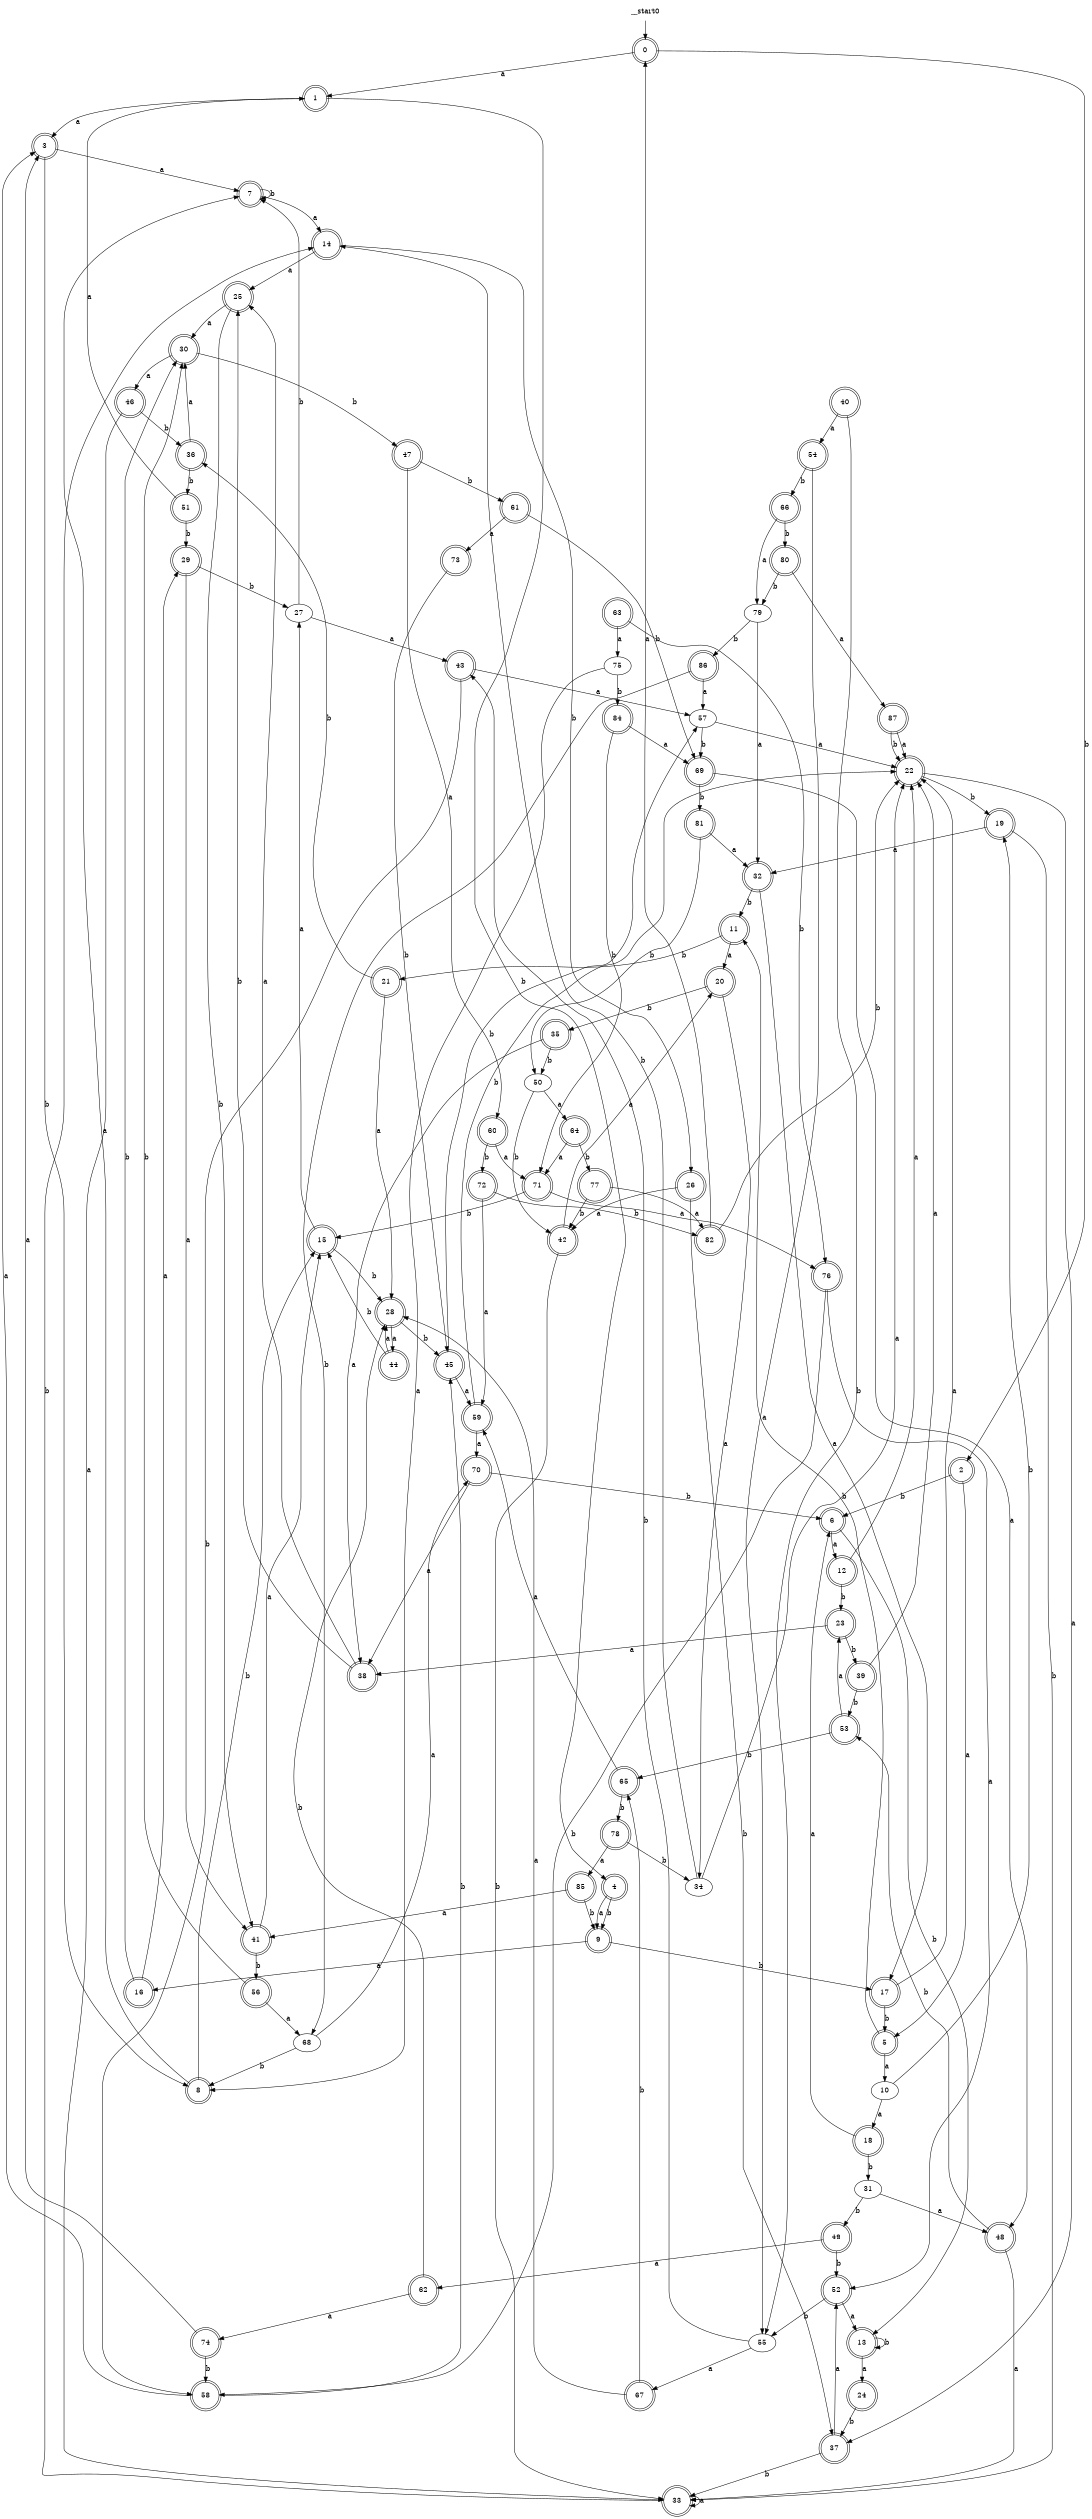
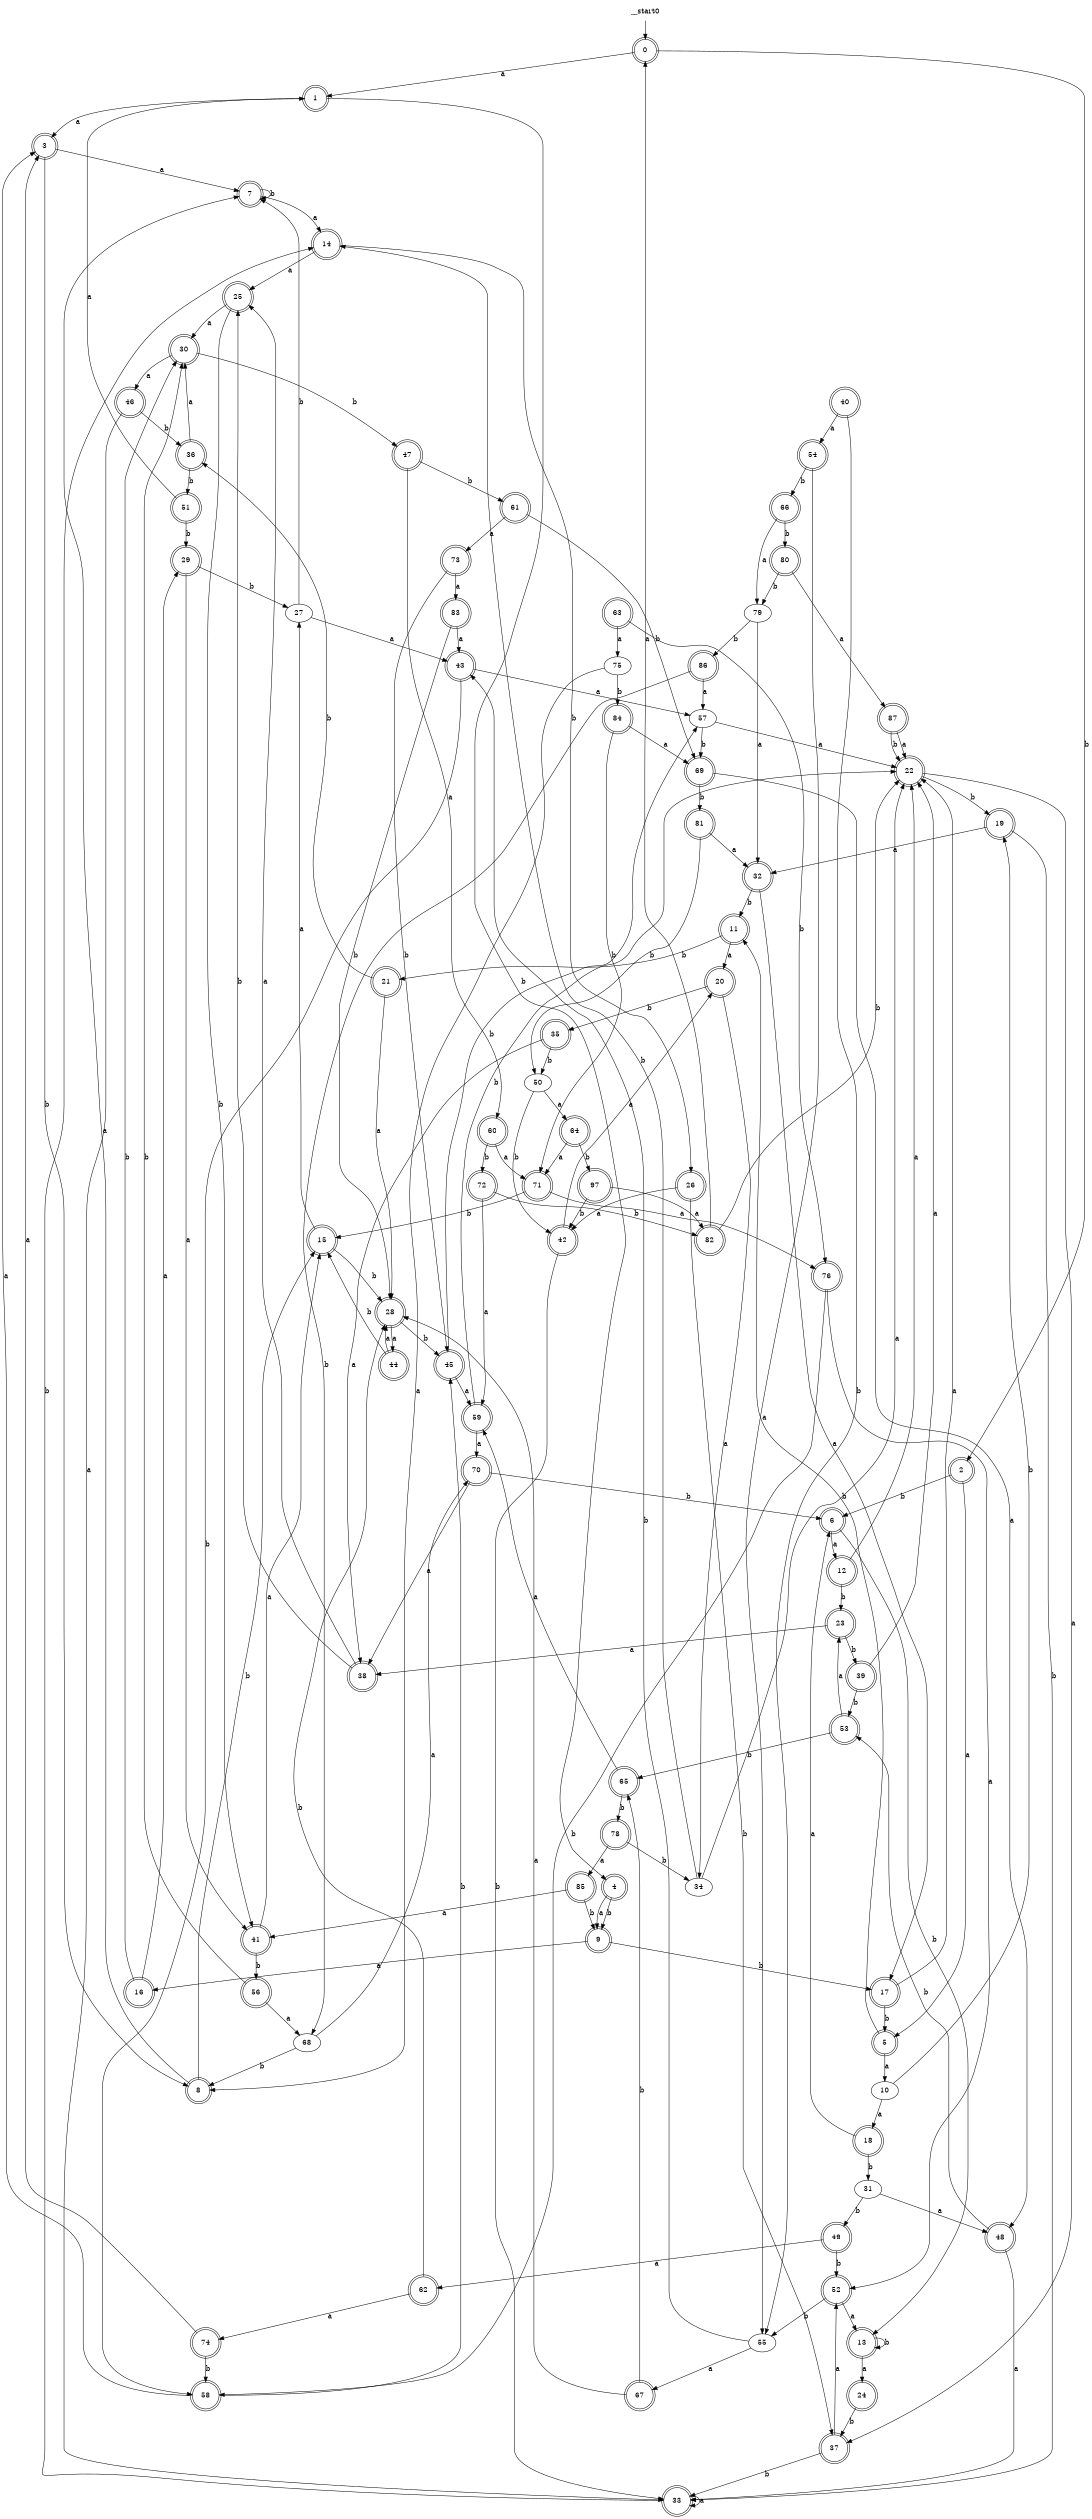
none -> (456, 613)
(595, 1186) -> (595, 1186)
